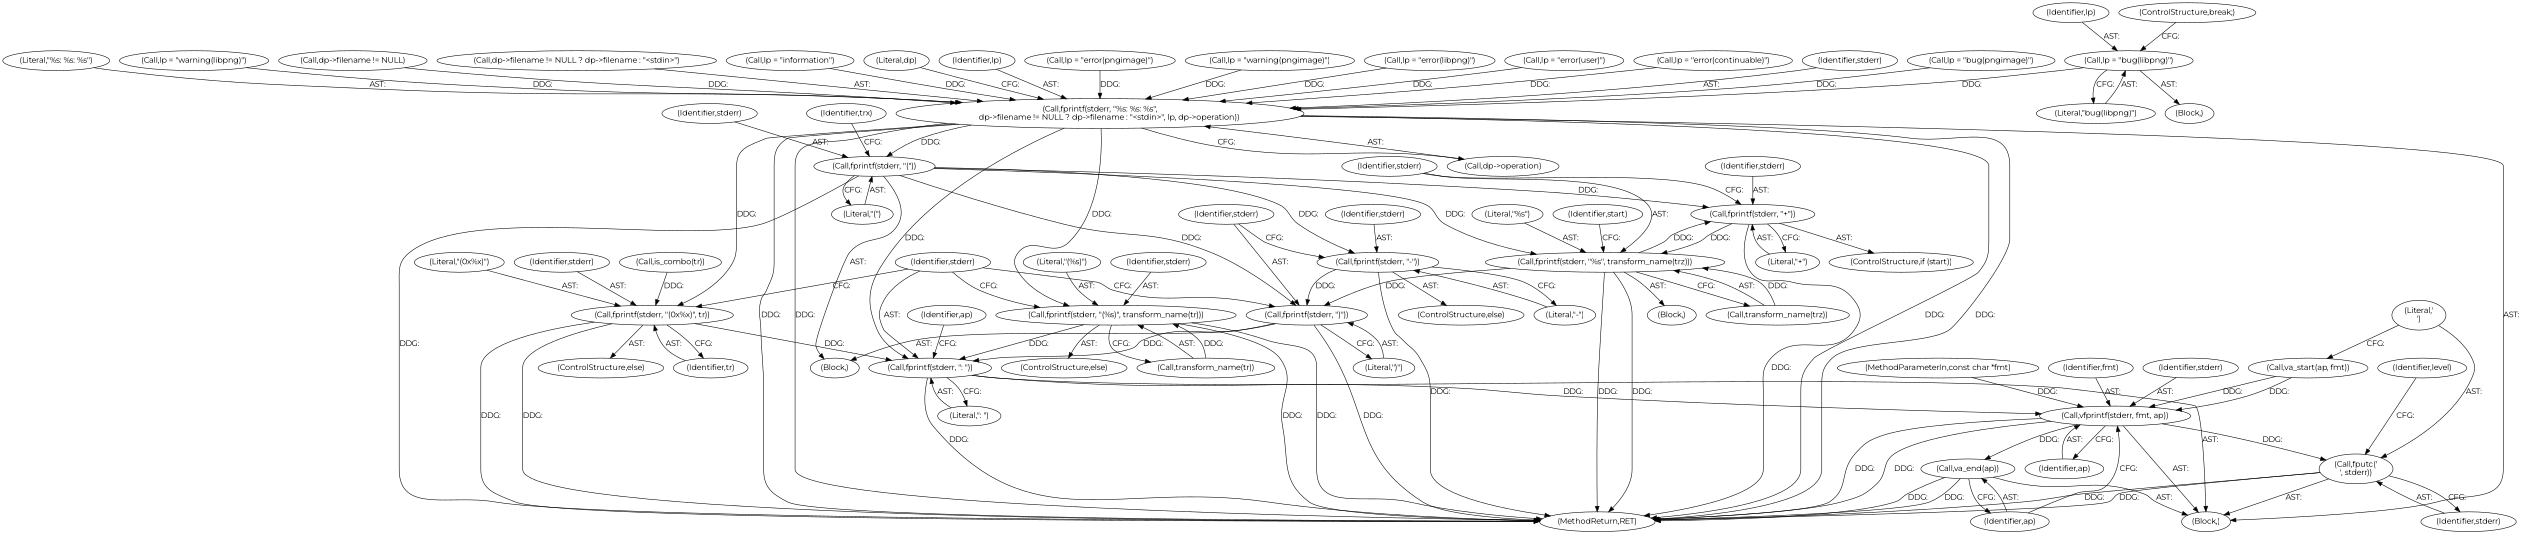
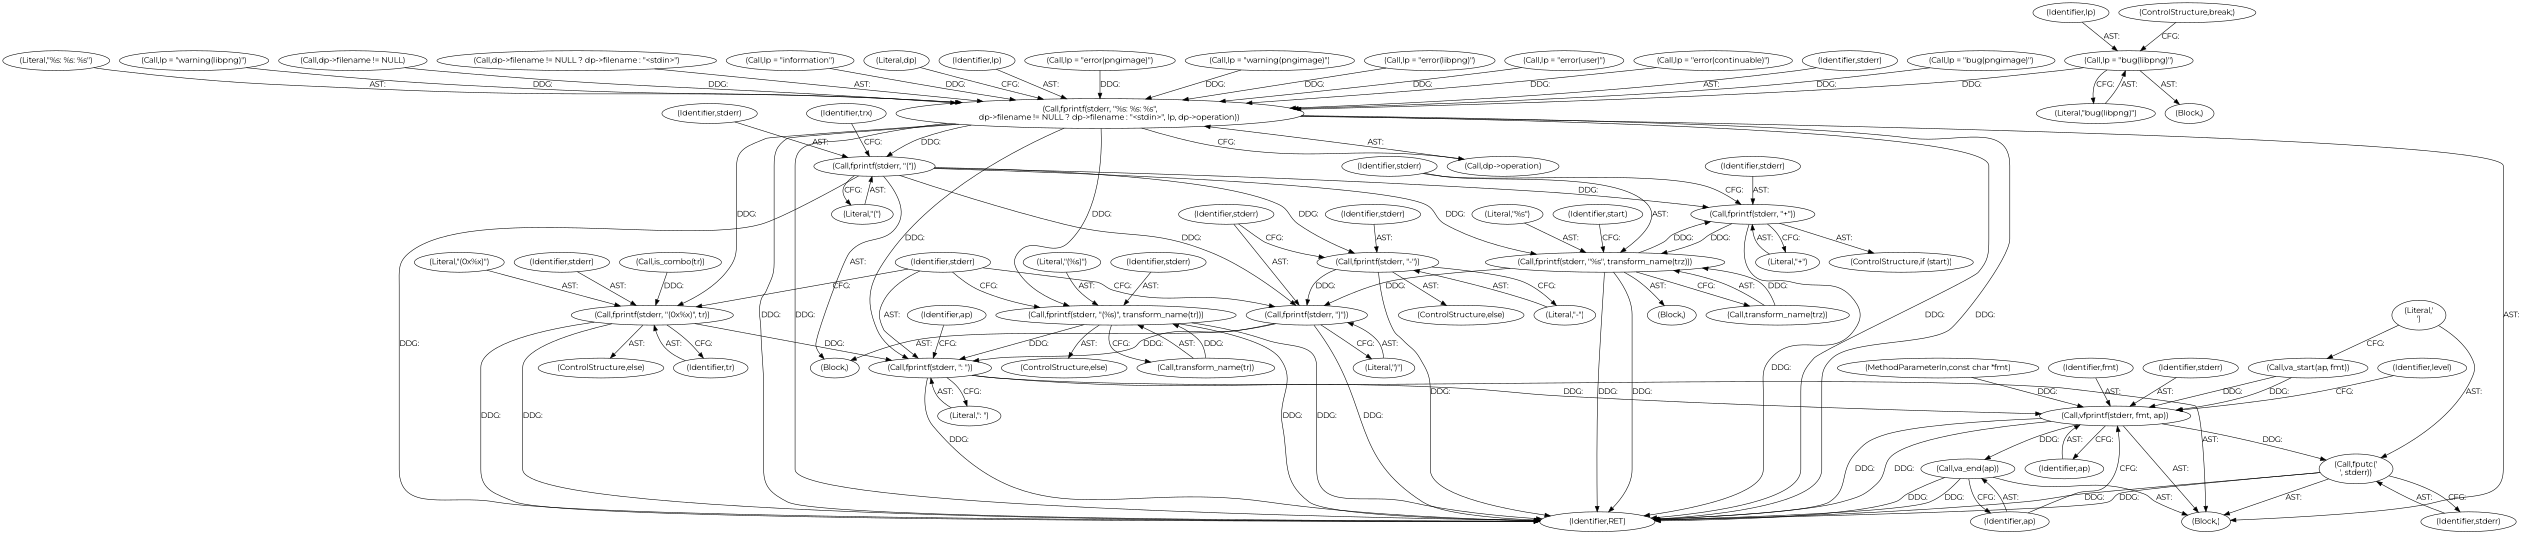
(2392, 414) -> (2289, 397)
(1597, 522) -> (1597, 522)
